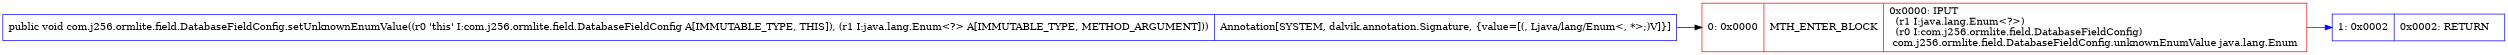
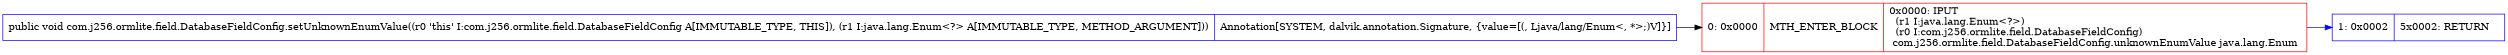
(2449, 27) -> (2449, 27)
